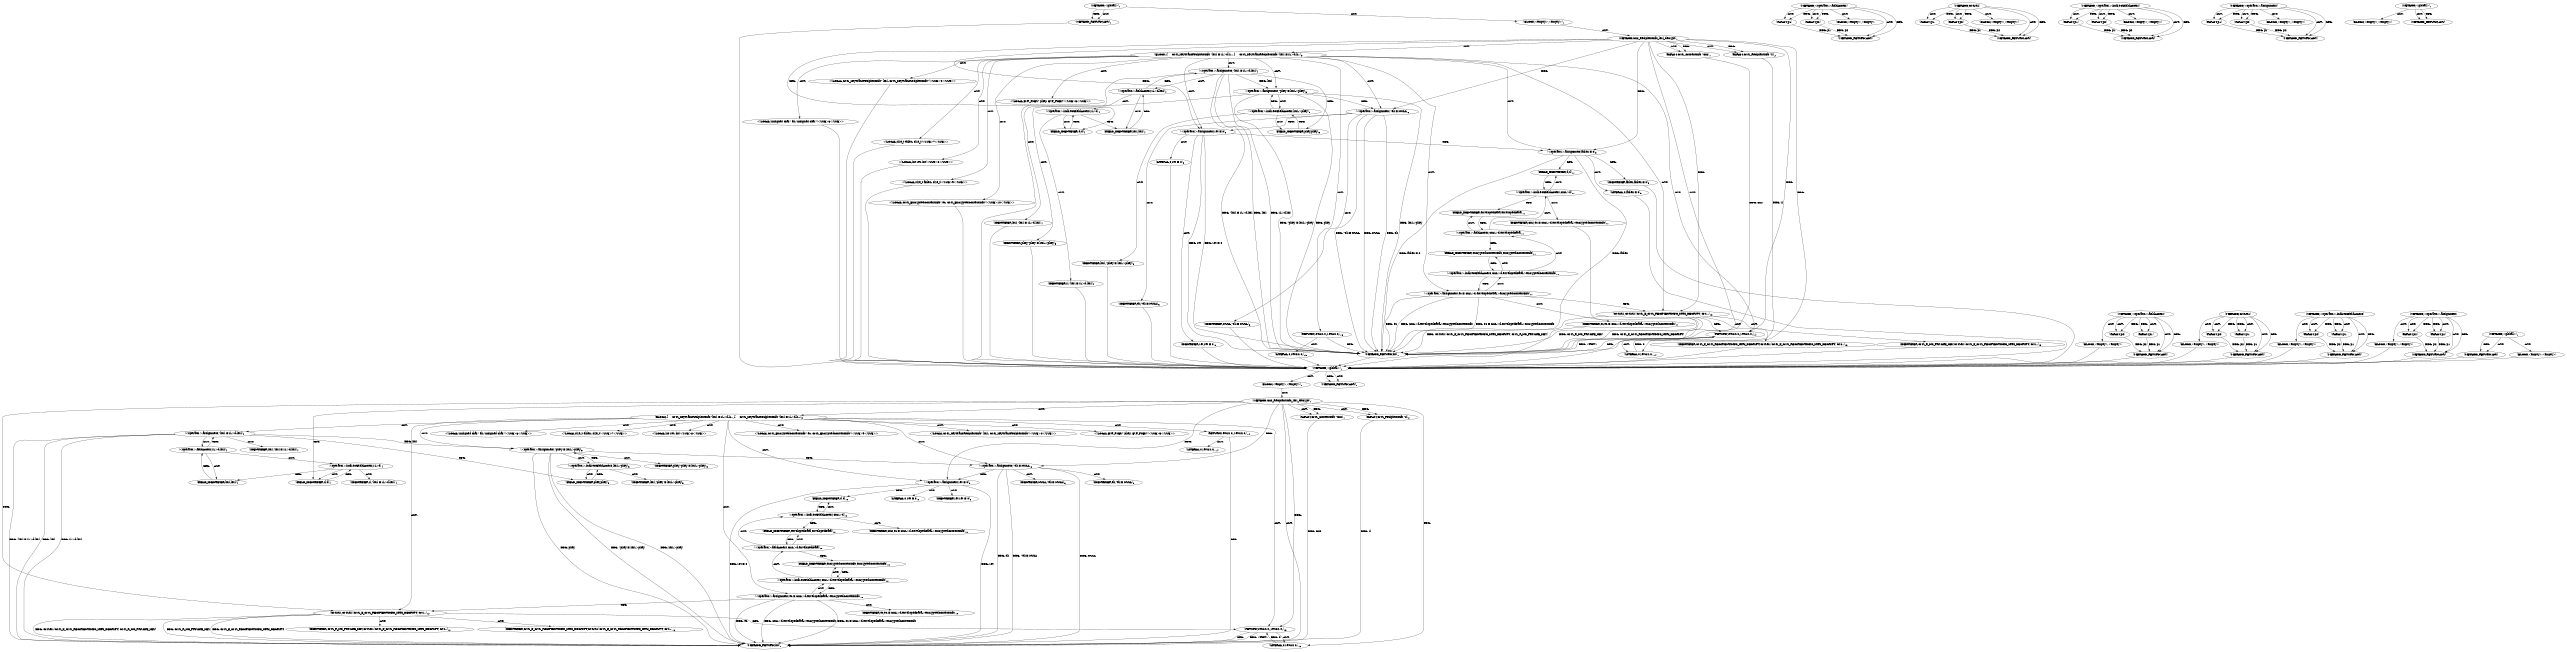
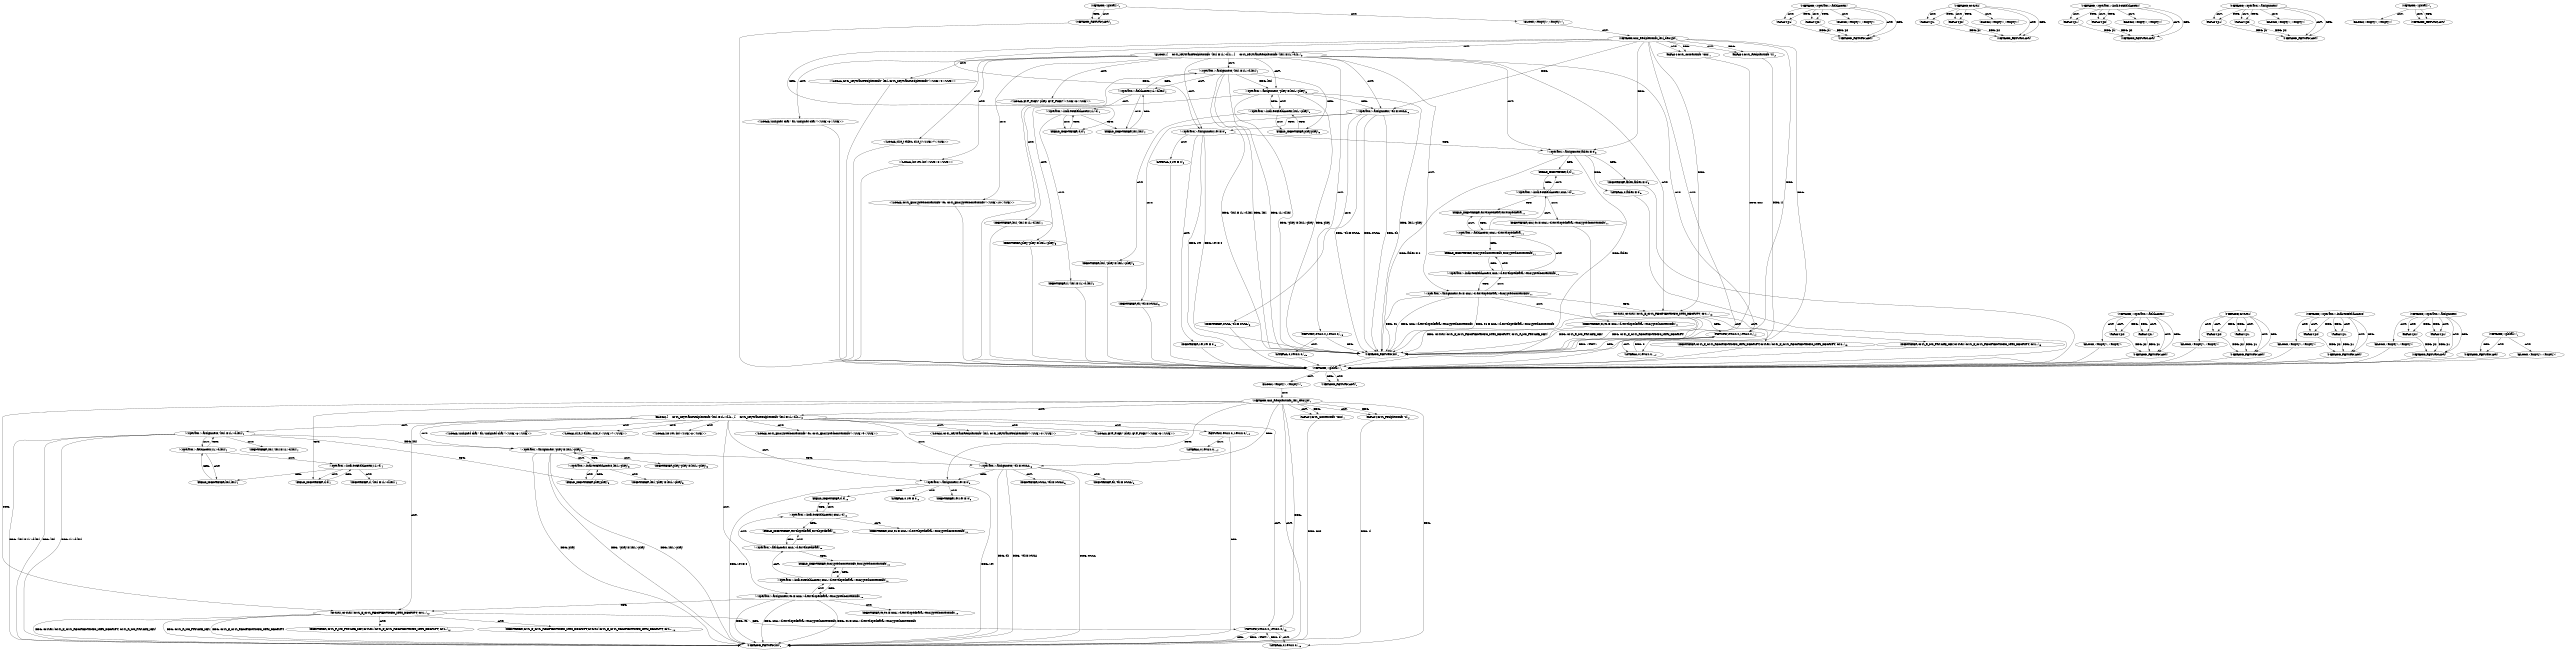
(1598, 172) -> (1598, 172)
(935, 183) -> none
